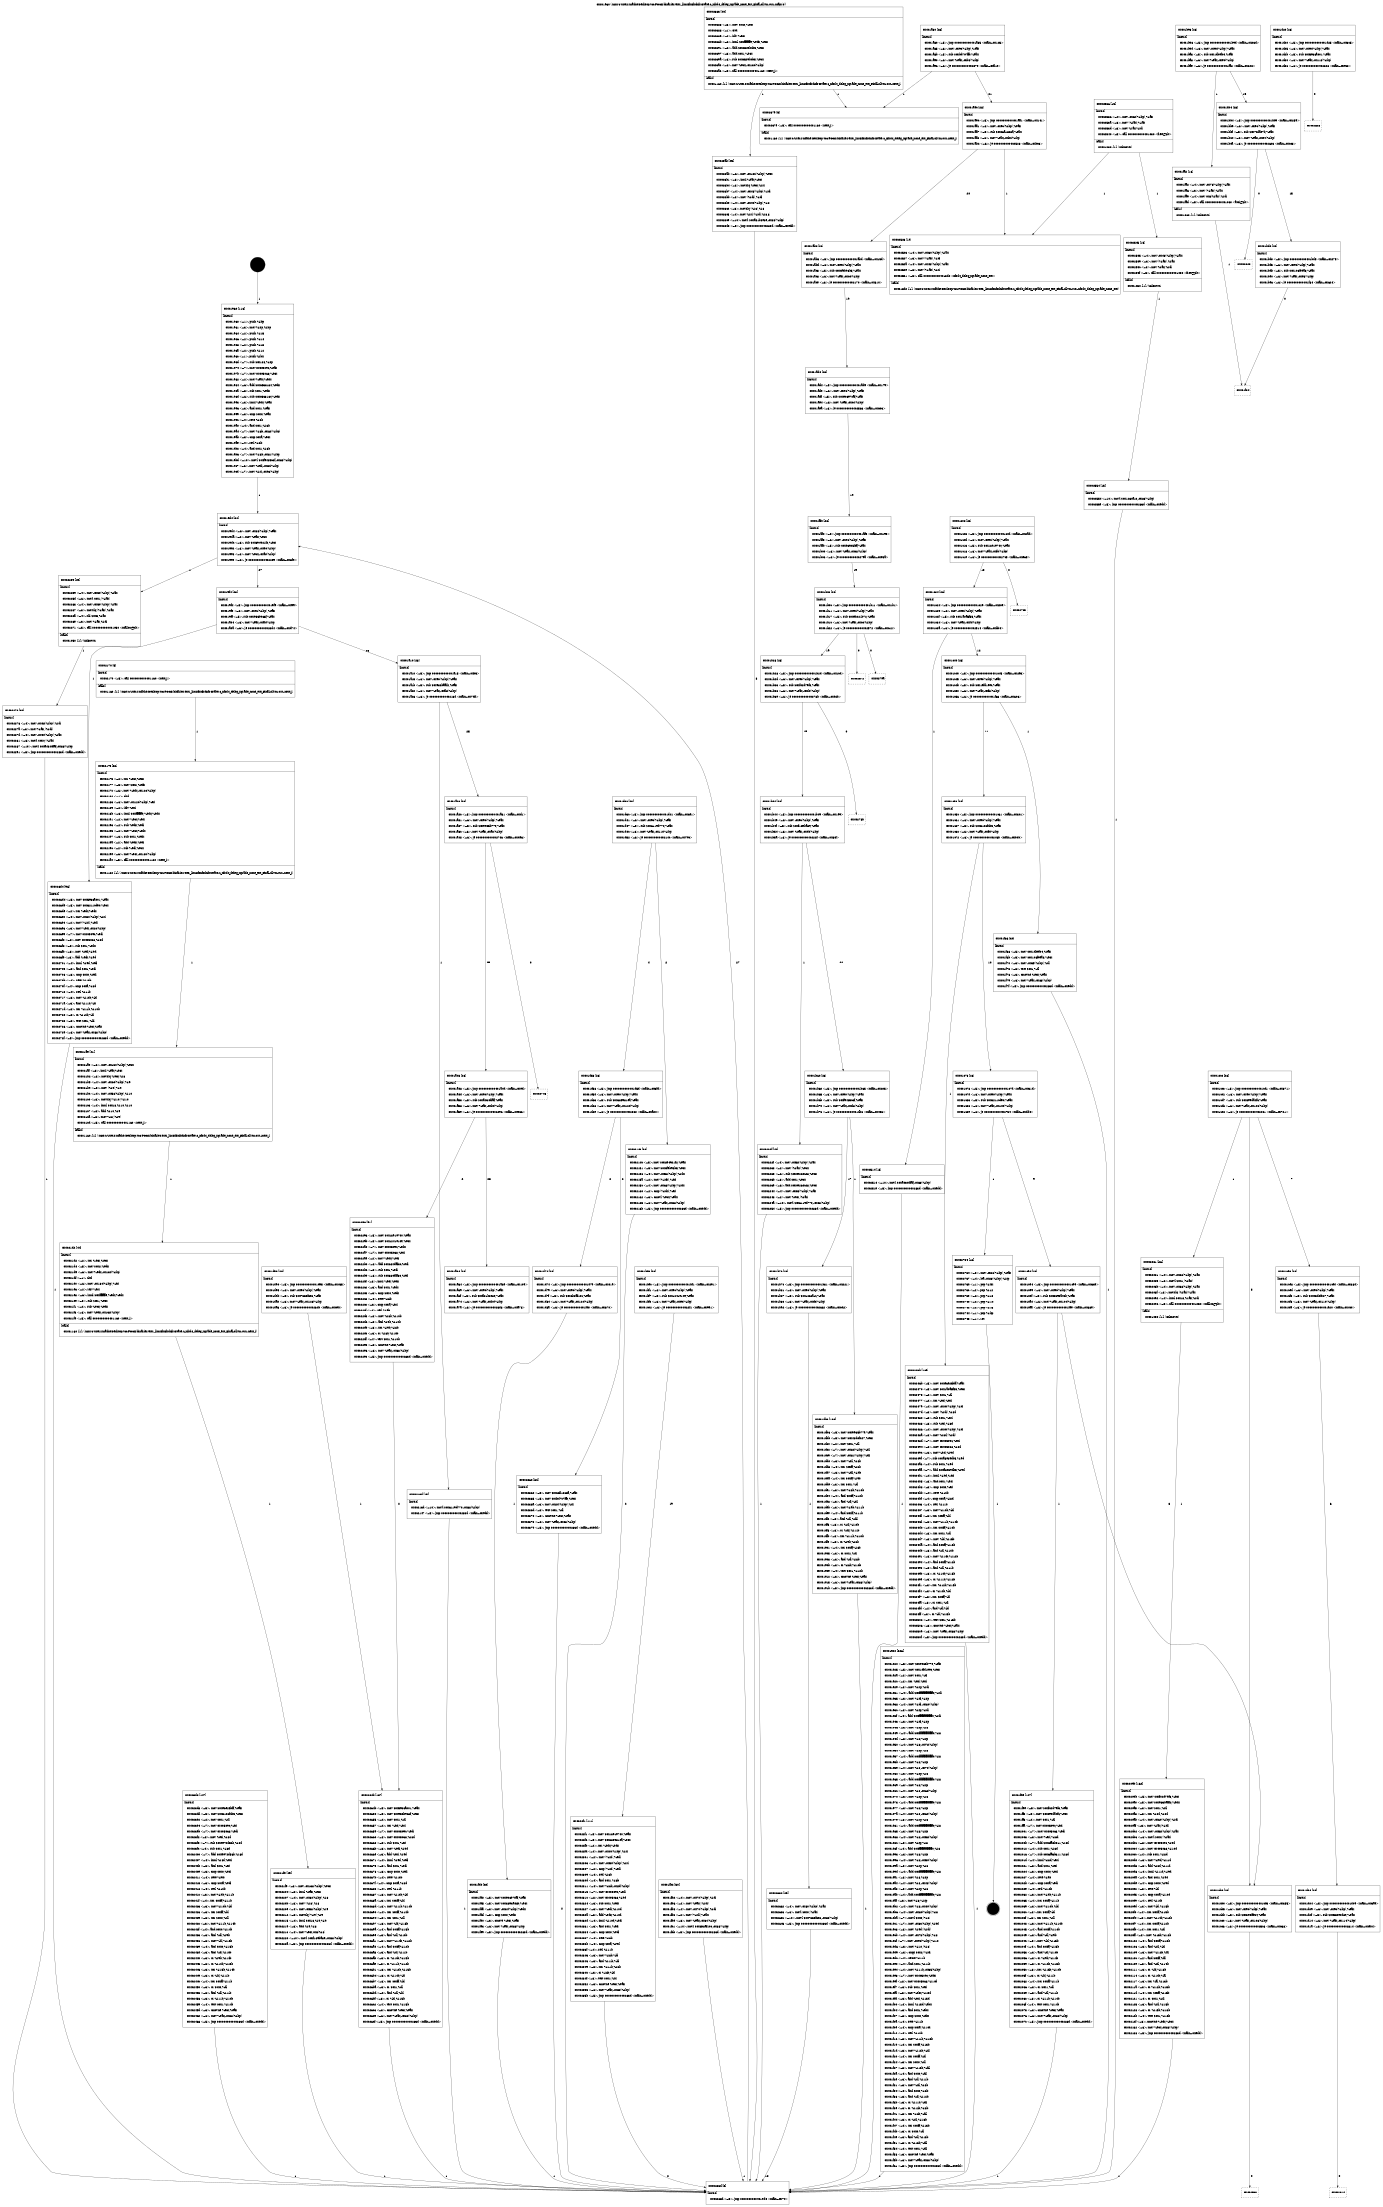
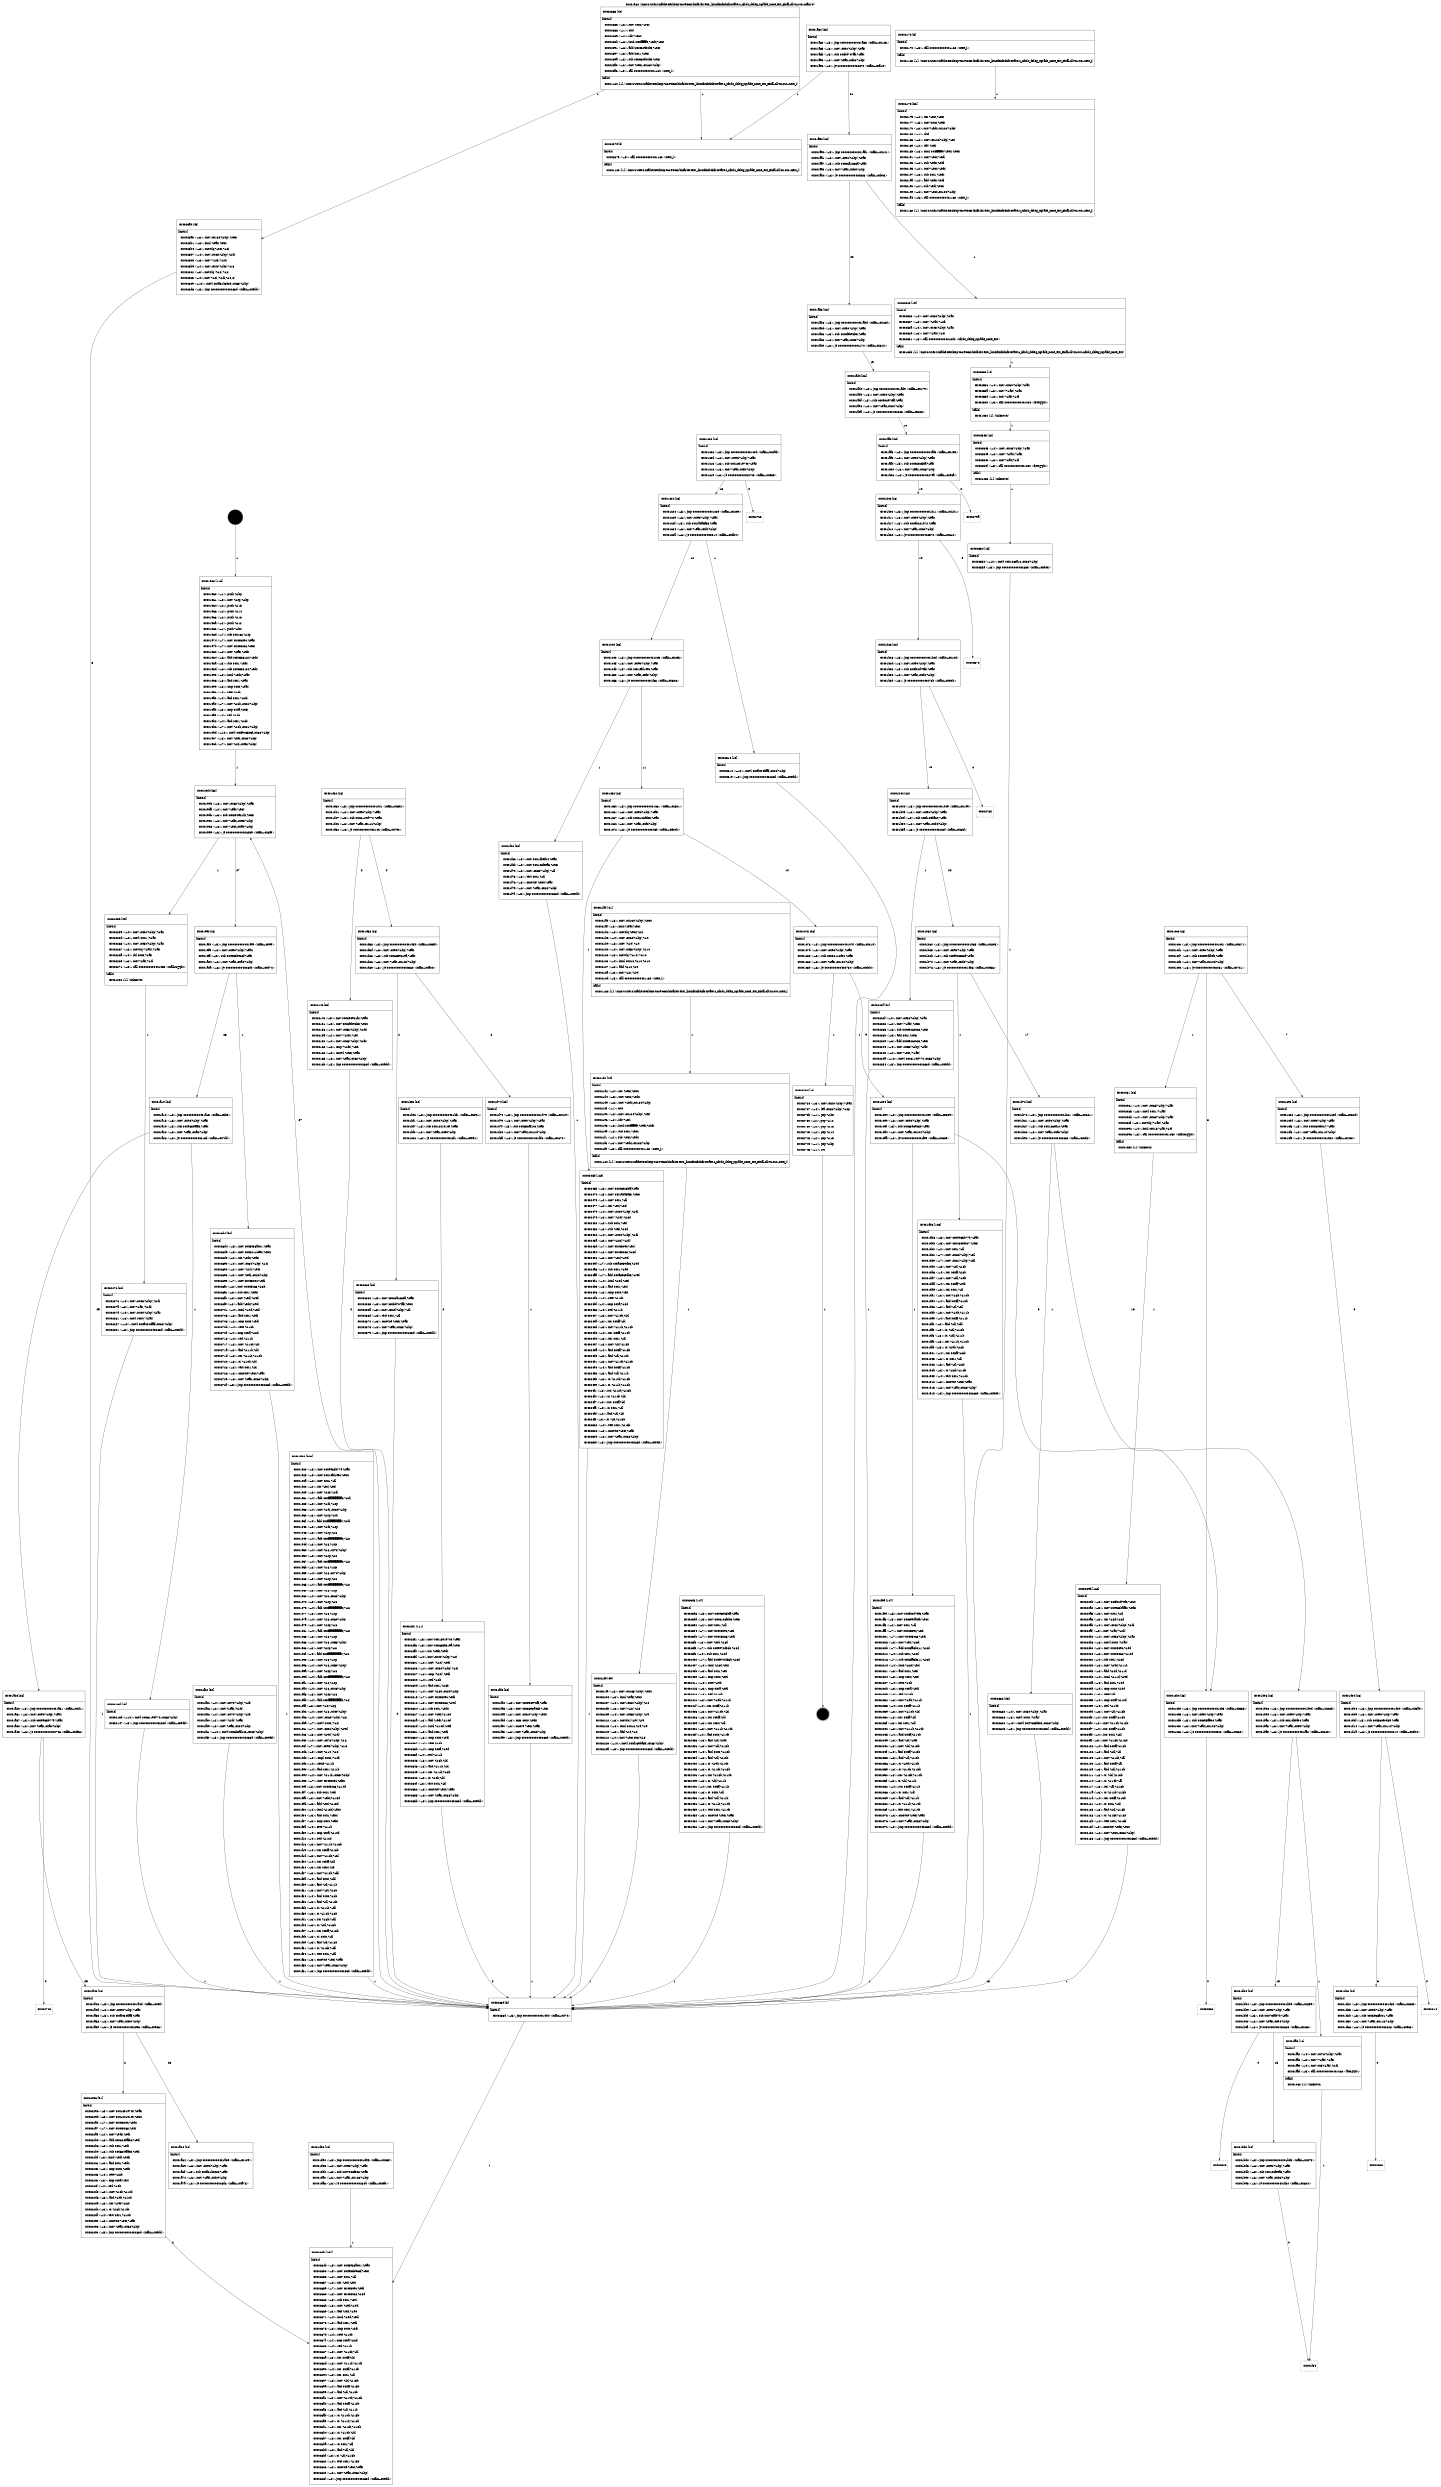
(1071, 193) -> (1010, 362)
(870, 653) -> (962, 494)
(183, 962) -> none
none -> (1140, 1450)
(671, 1504) -> (443, 1309)
none -> (1379, 1861)
(471, 2182) -> (459, 2151)
